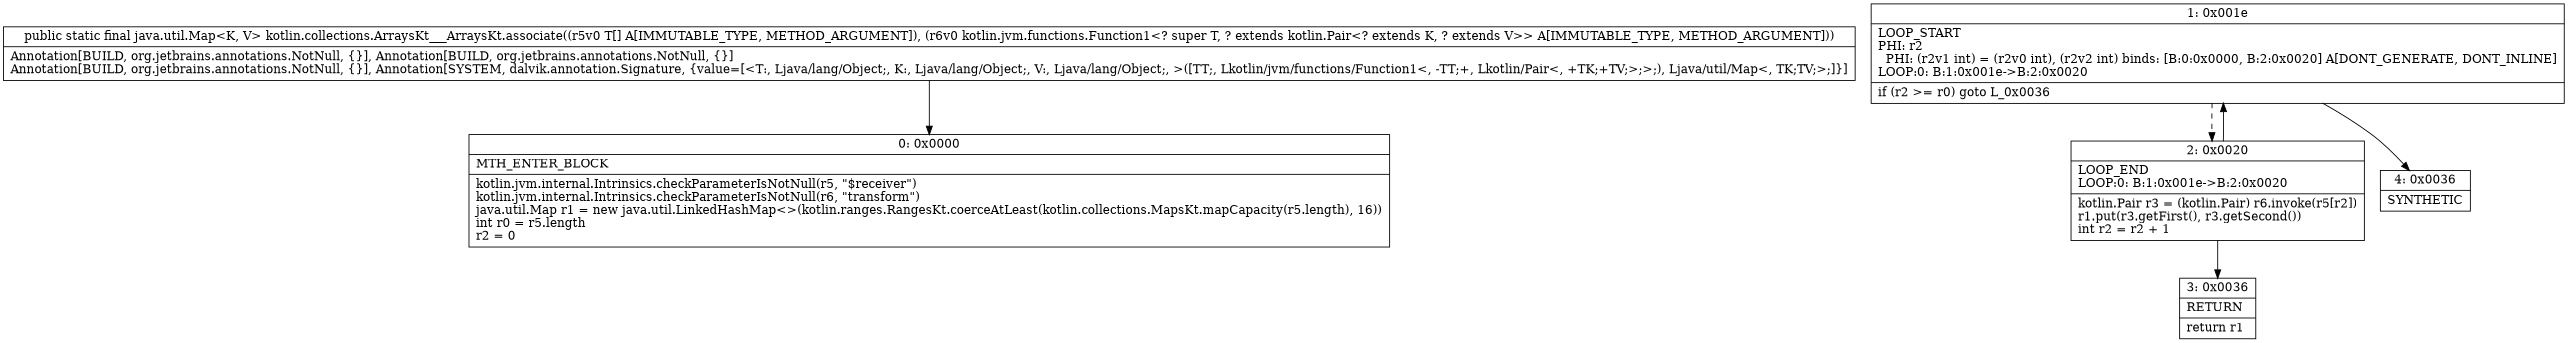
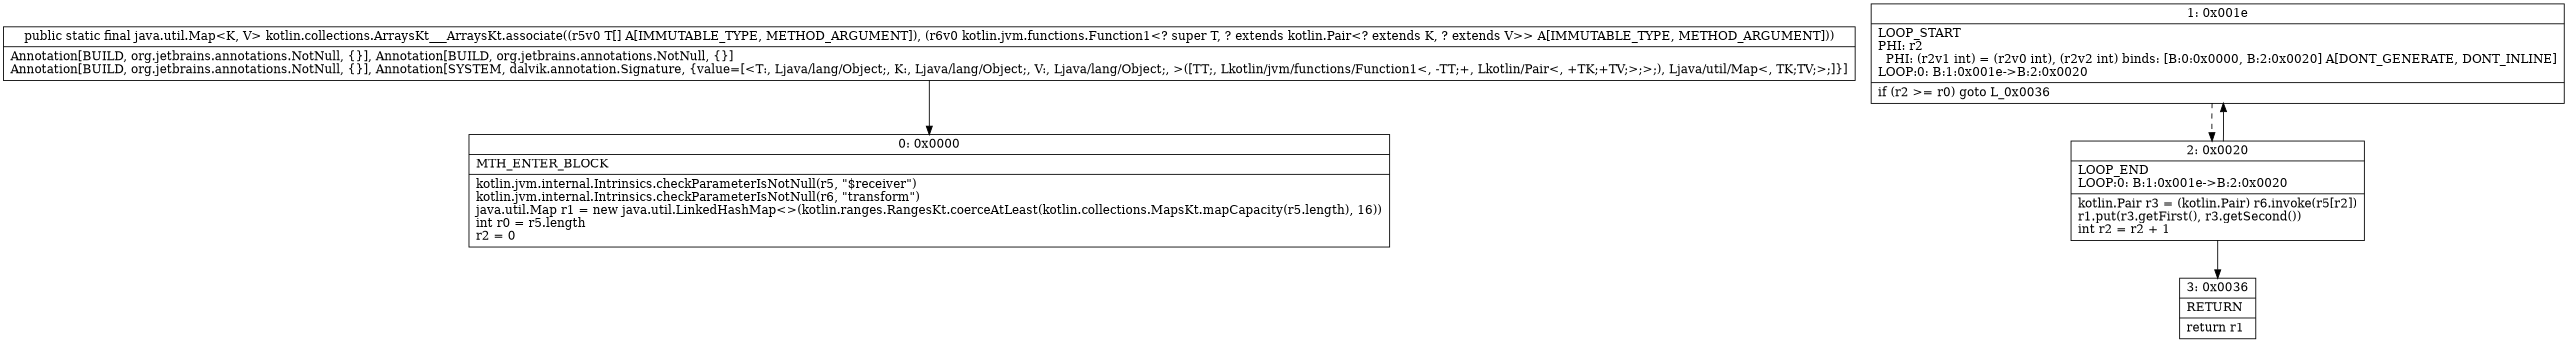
(2425, 191) -> none
